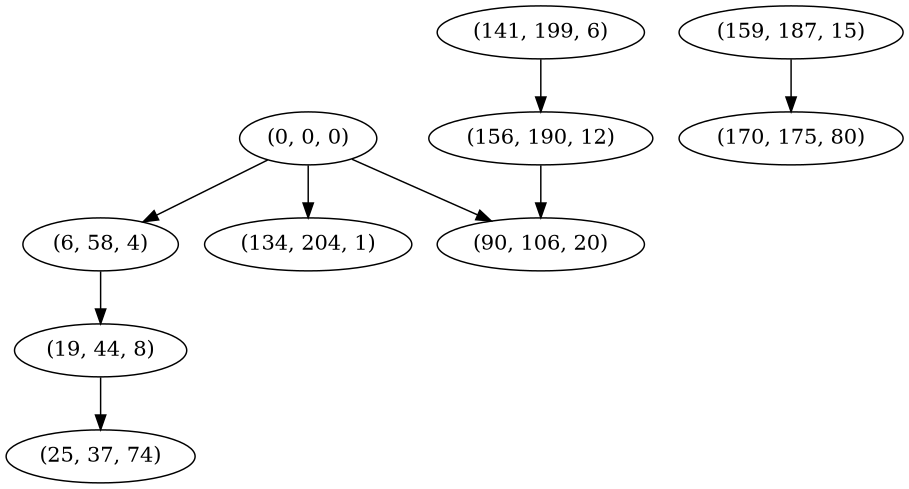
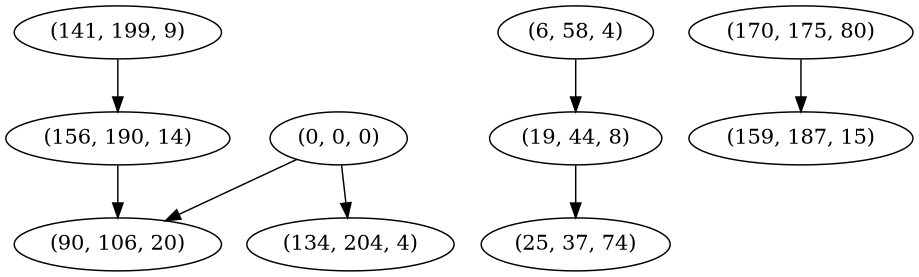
(541, 32) -> (118, 32)
(791, 78) -> (801, 78)
(541, 138) -> (118, 138)
(212, 188) -> none
(308, 244) -> (350, 244)
